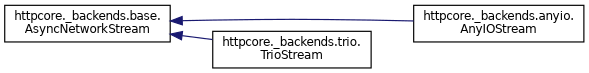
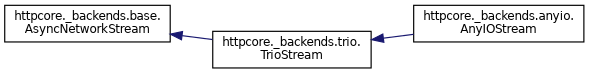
(298, 19) -> (399, 36)
